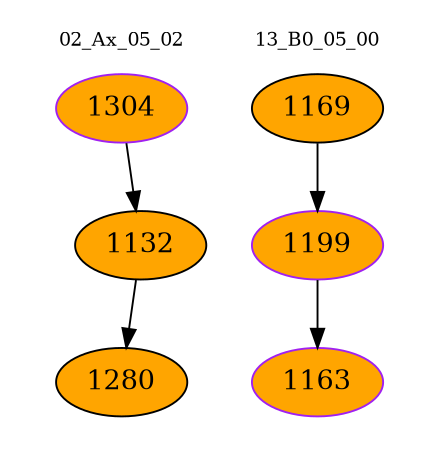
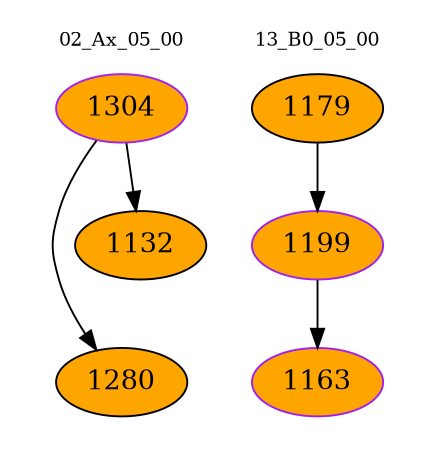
(122, 41) -> (122, 41)
(318, 108) -> (318, 108)
(133, 304) -> (53, 236)
